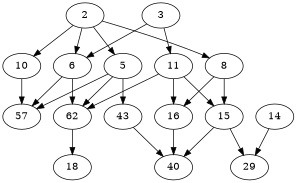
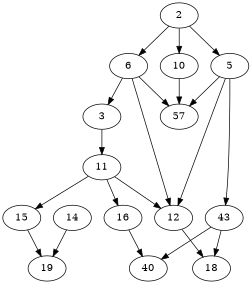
(120, 39) -> (117, 88)
(224, 66) -> none
(72, 117) -> (174, 218)
(201, 139) -> none
(249, 167) -> (47, 268)
none -> (219, 240)
